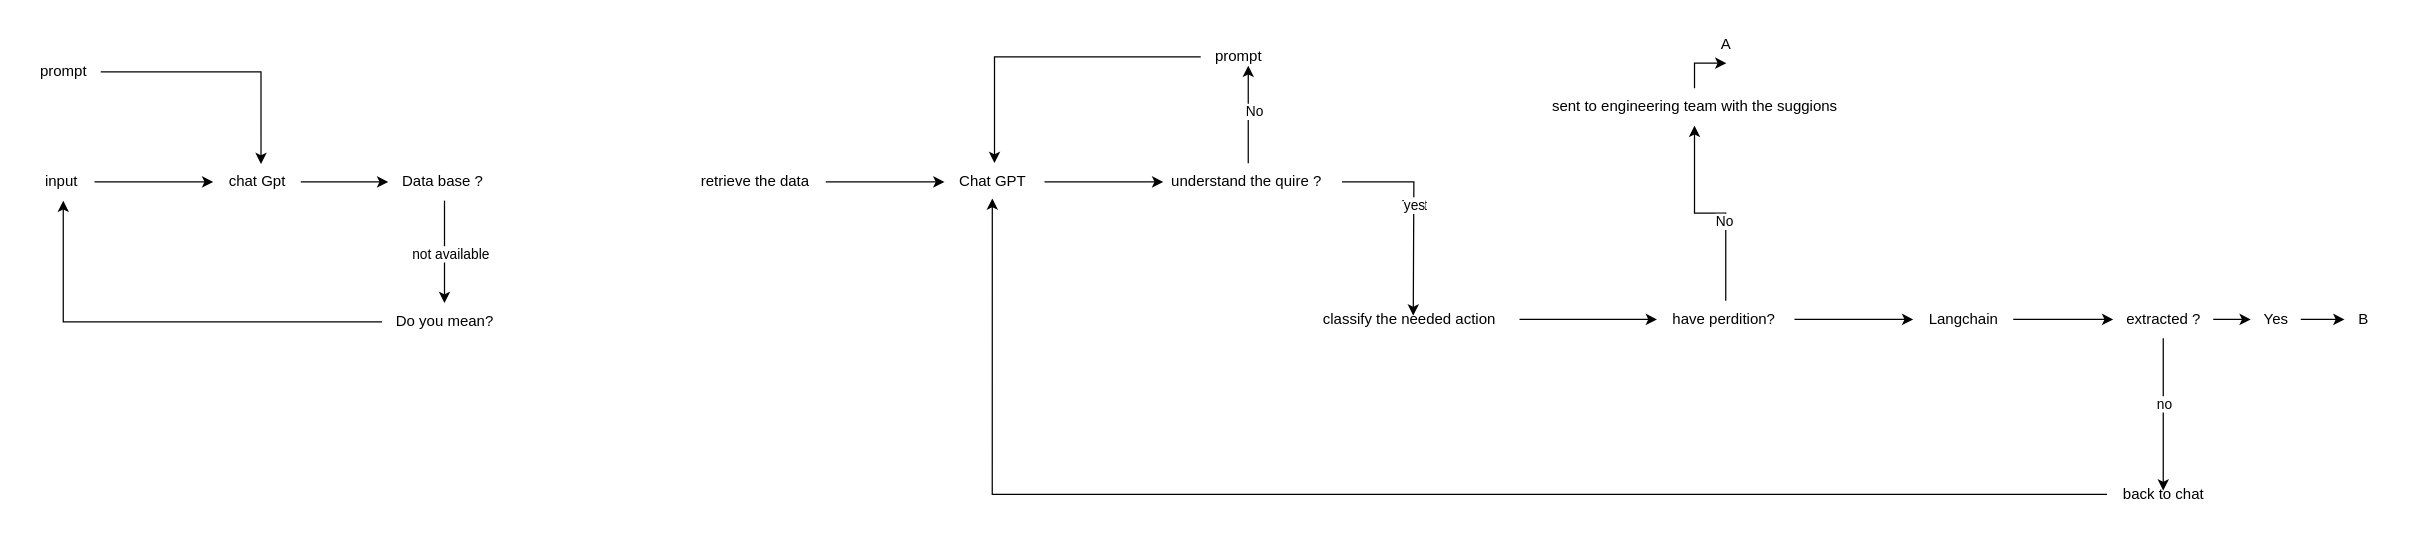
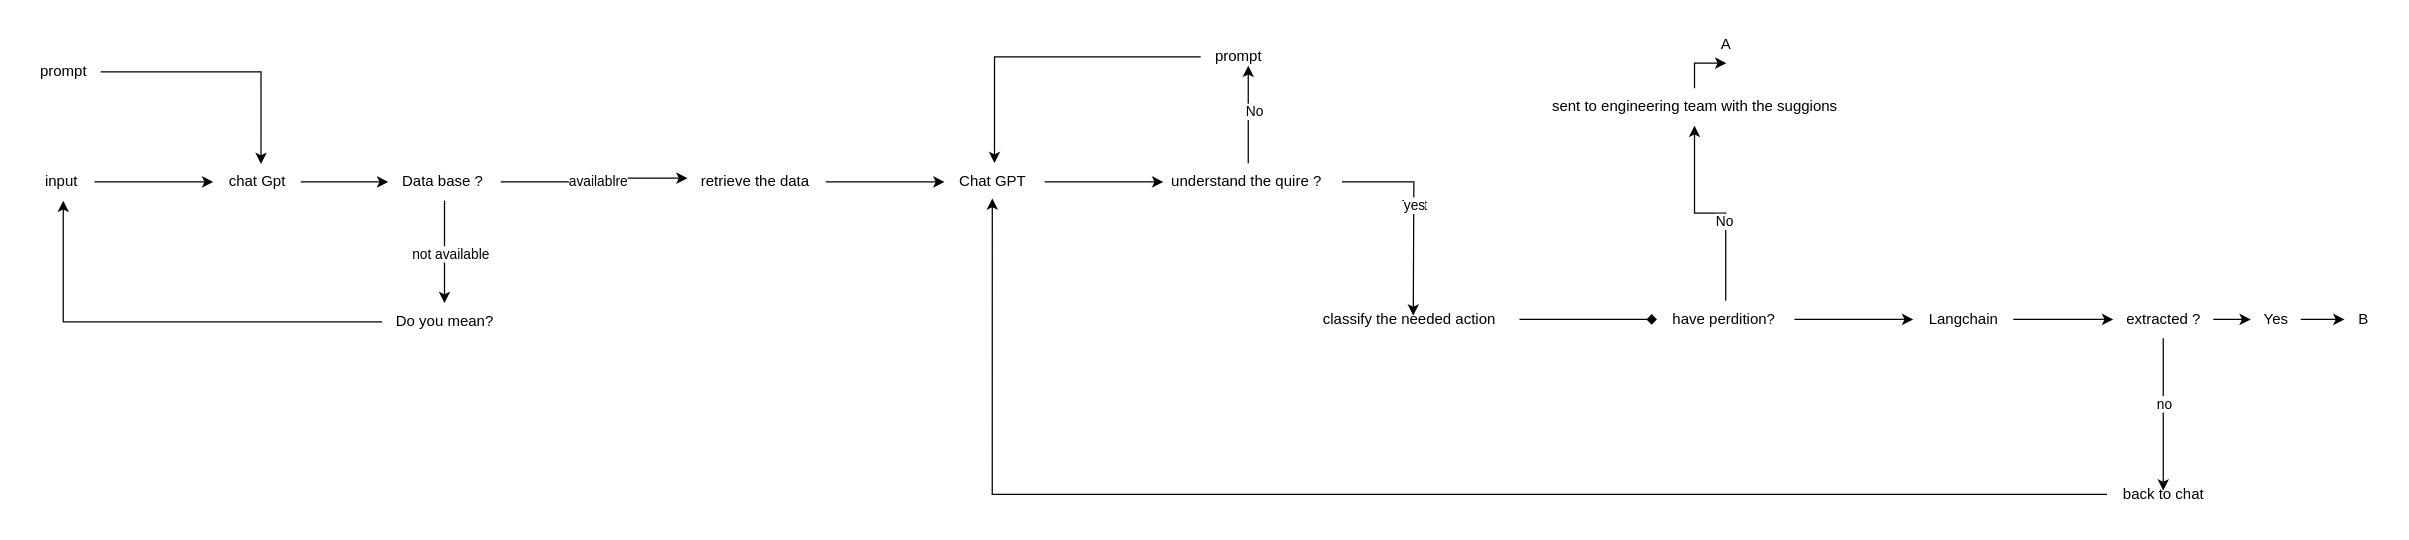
none -> (591, 182)
(1647, 319) -> (1646, 319)
